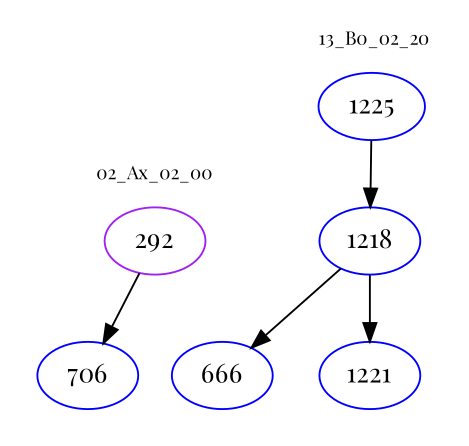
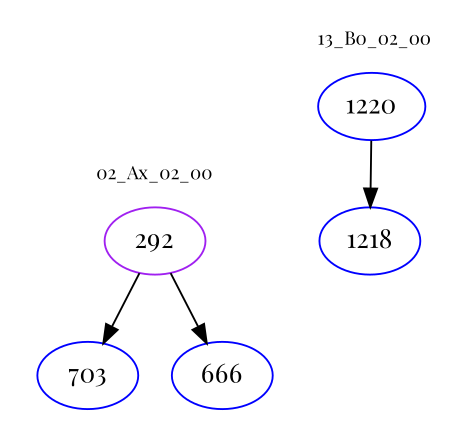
(375, 40) -> (375, 40)
(372, 106) -> (372, 106)
(314, 292) -> (184, 300)
(88, 375) -> (88, 375)
(370, 375) -> none
